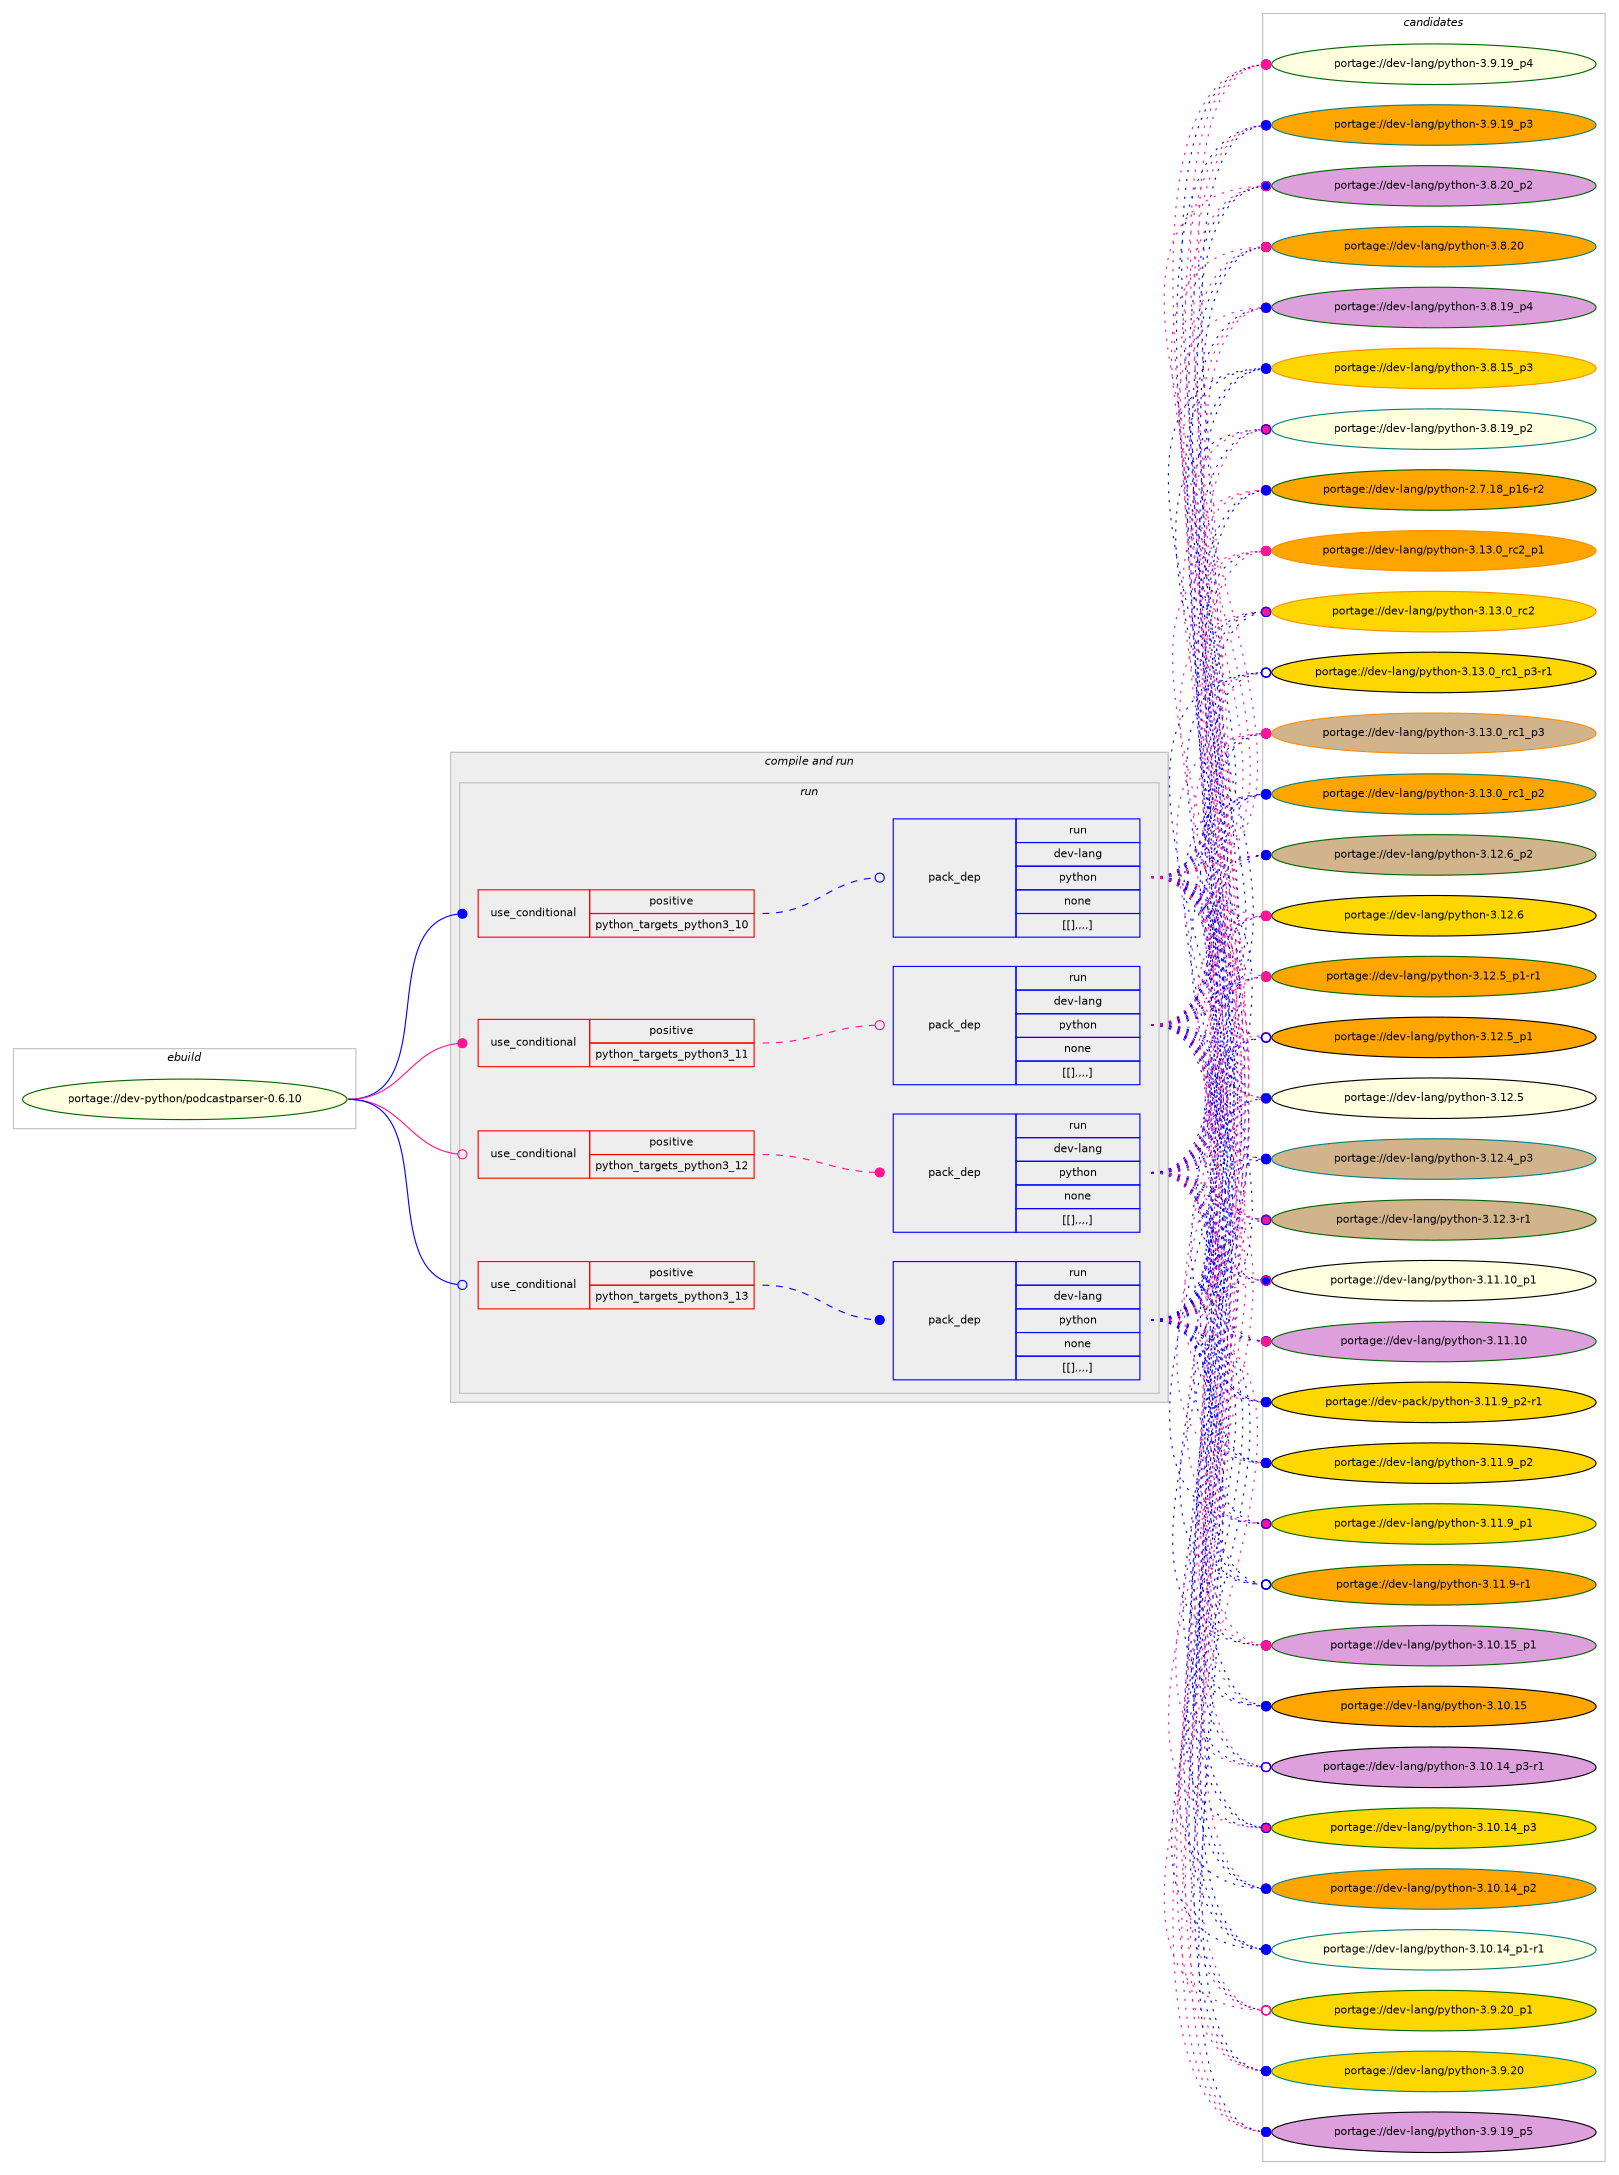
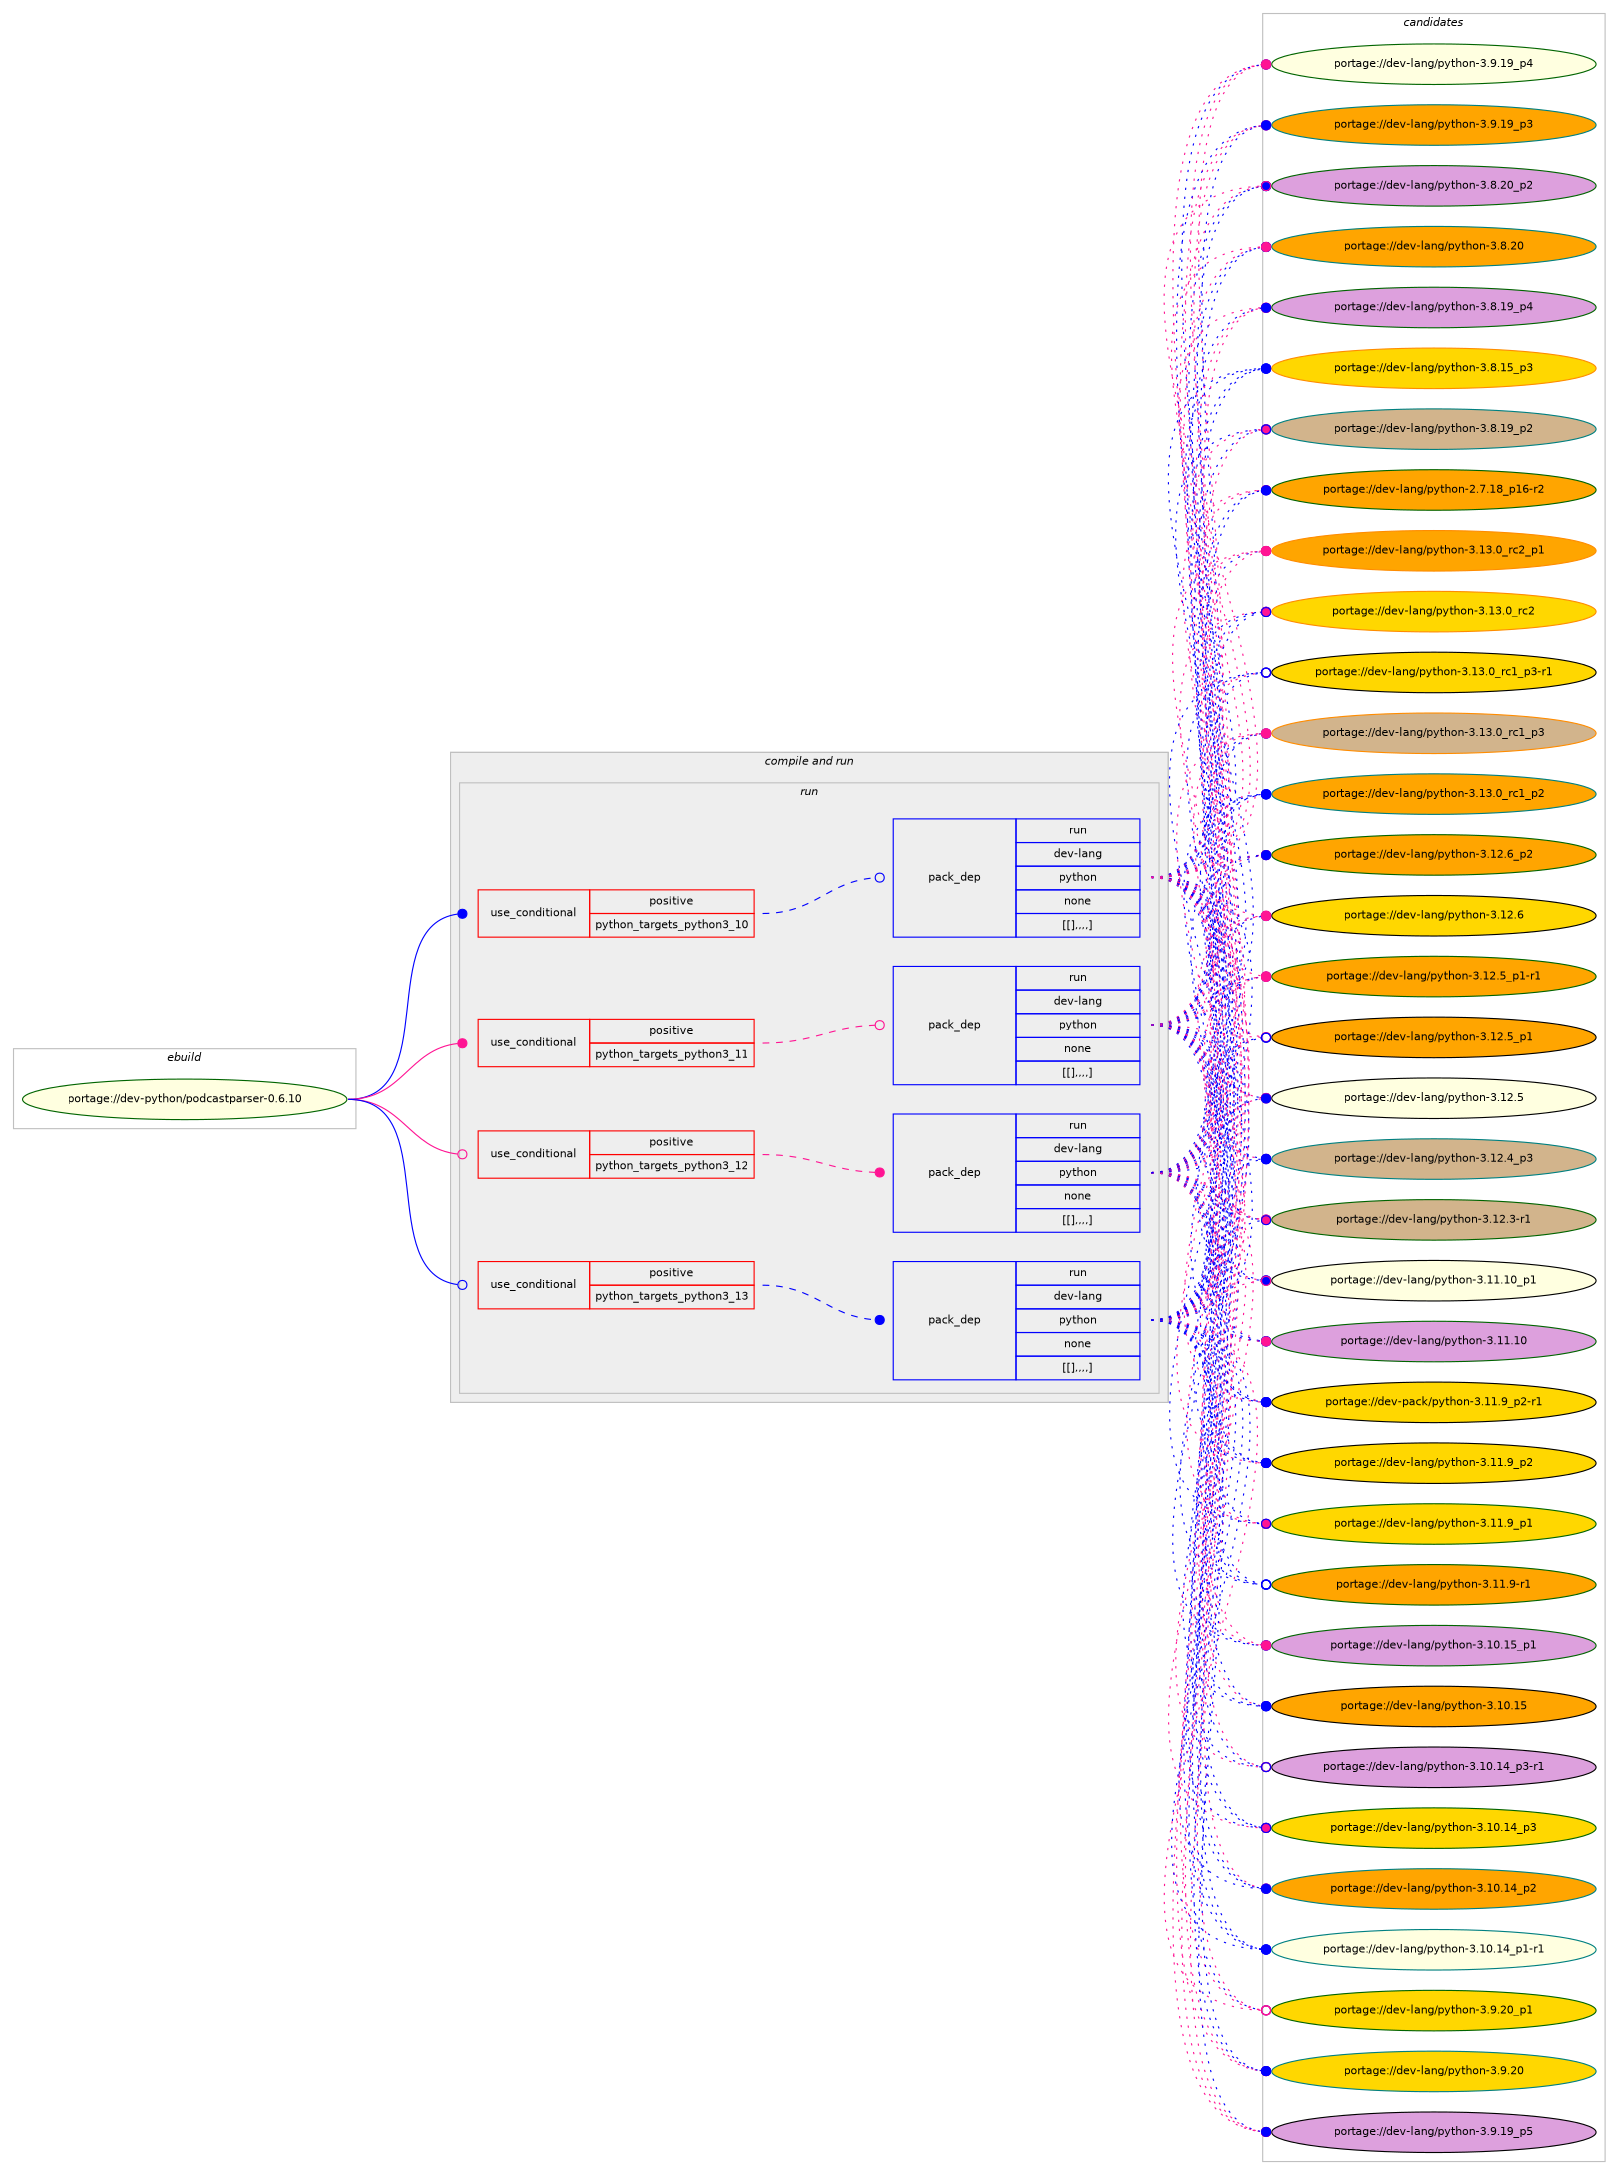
(1434, 429) -> (1434, 429)
(1434, 855) -> (1434, 855)
